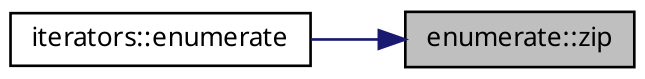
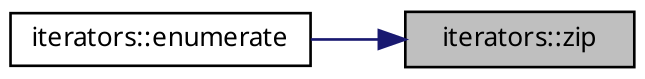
(520, 39) -> (520, 39)
